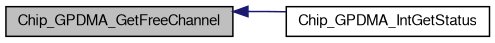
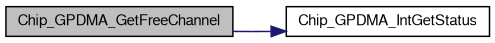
(267, 12) -> (252, 32)
